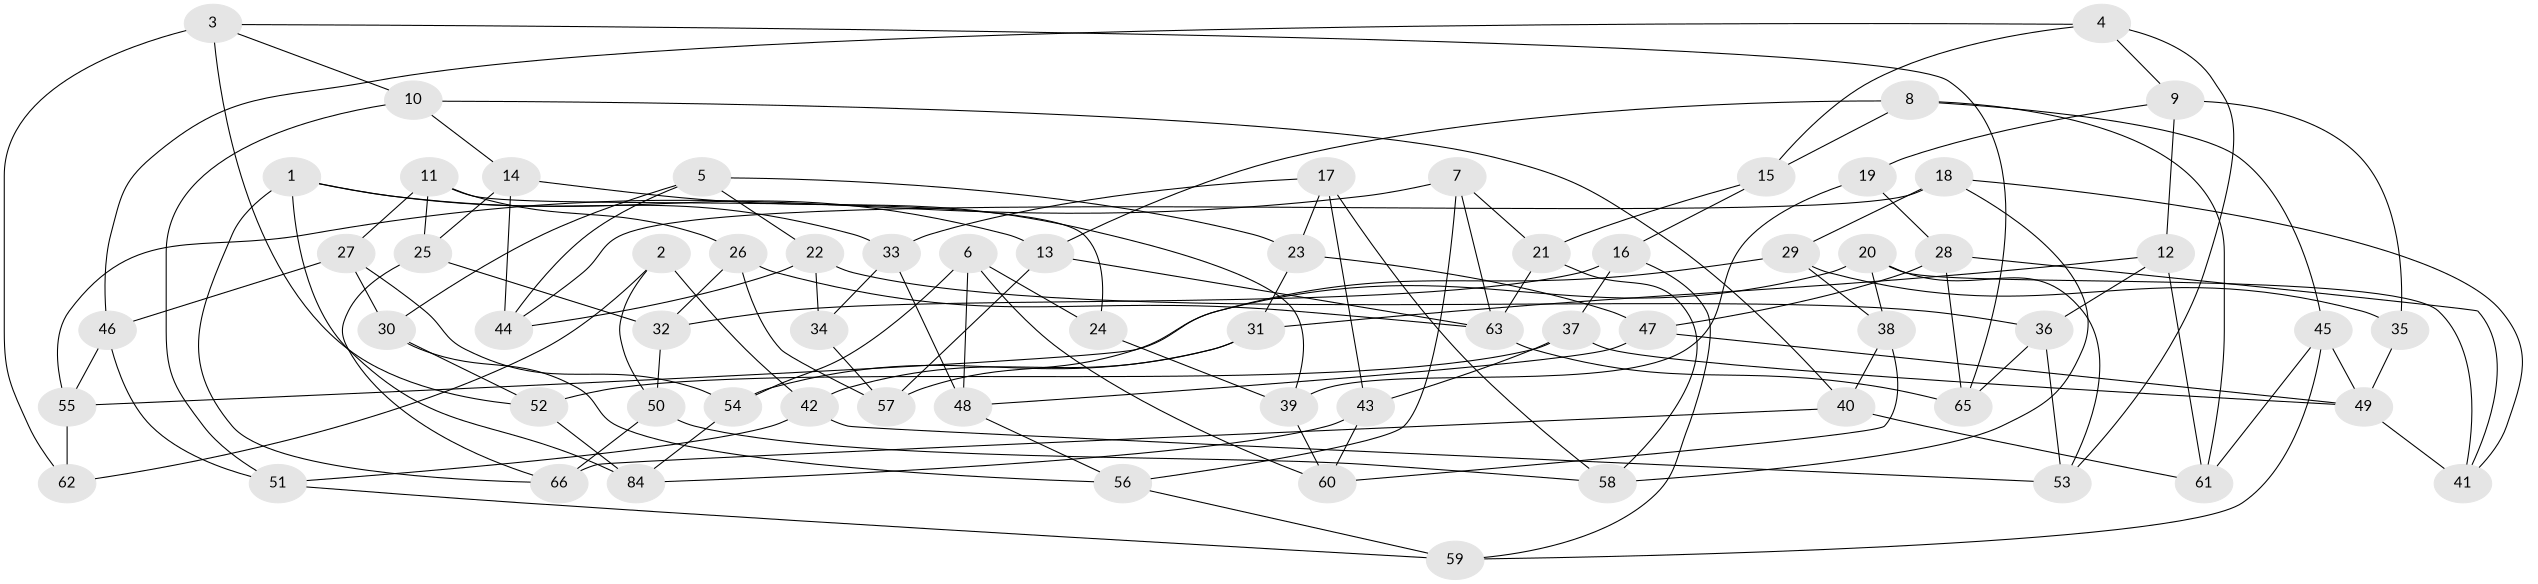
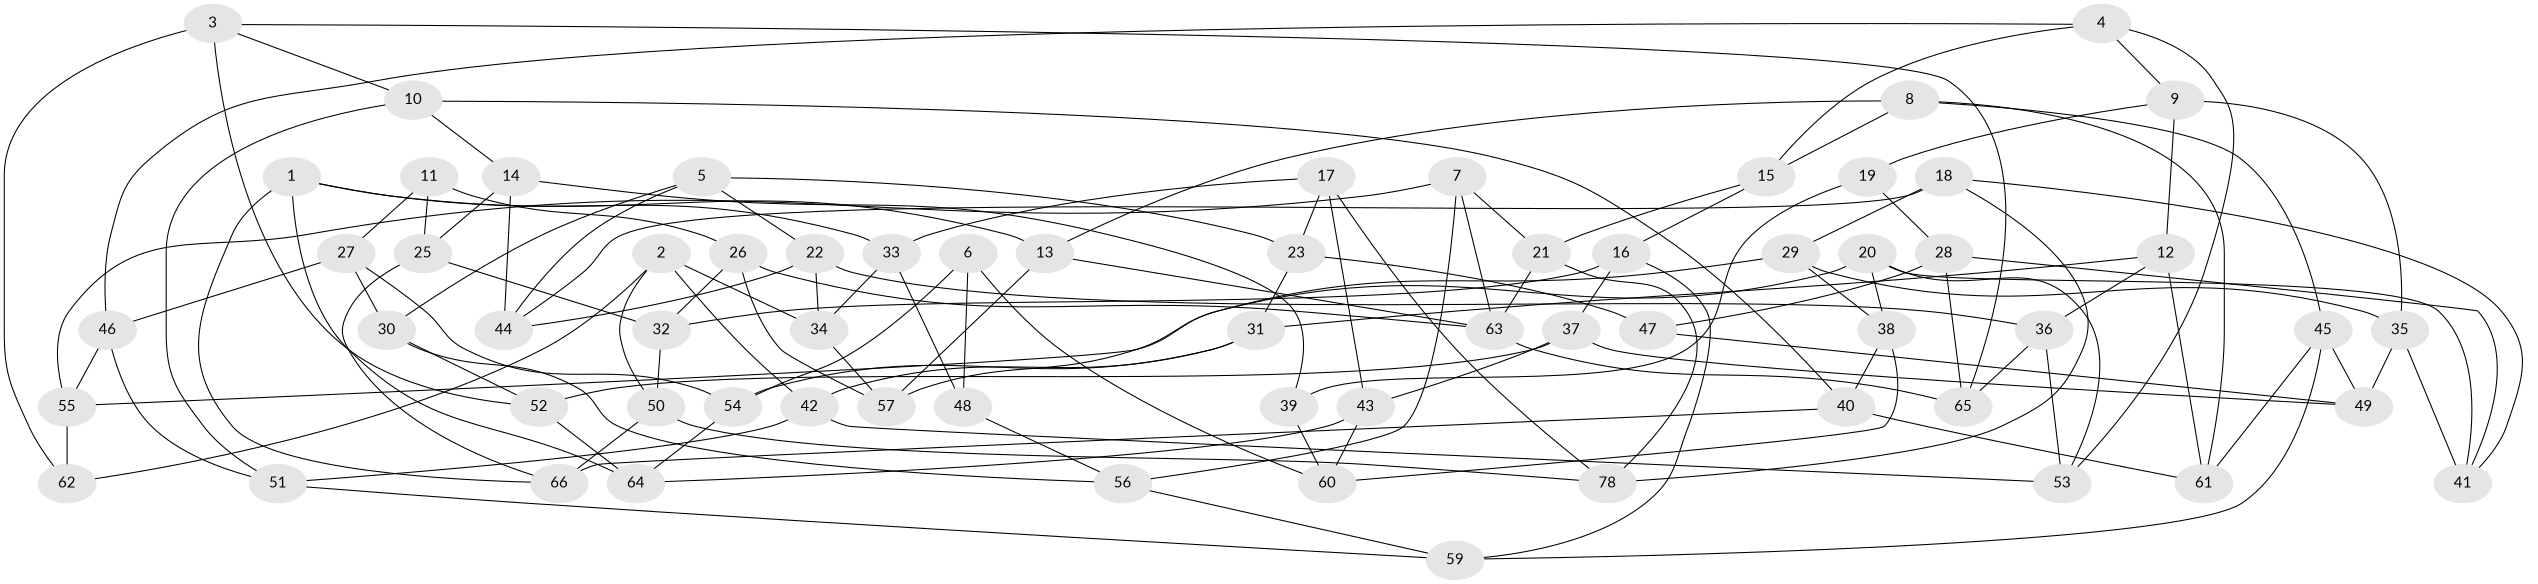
none -> (740, 292)
(1098, 330) -> none
(1310, 381) -> none
(2413, 445) -> (2432, 407)
(636, 484) -> (636, 484)
(1608, 484) -> (1608, 484)
